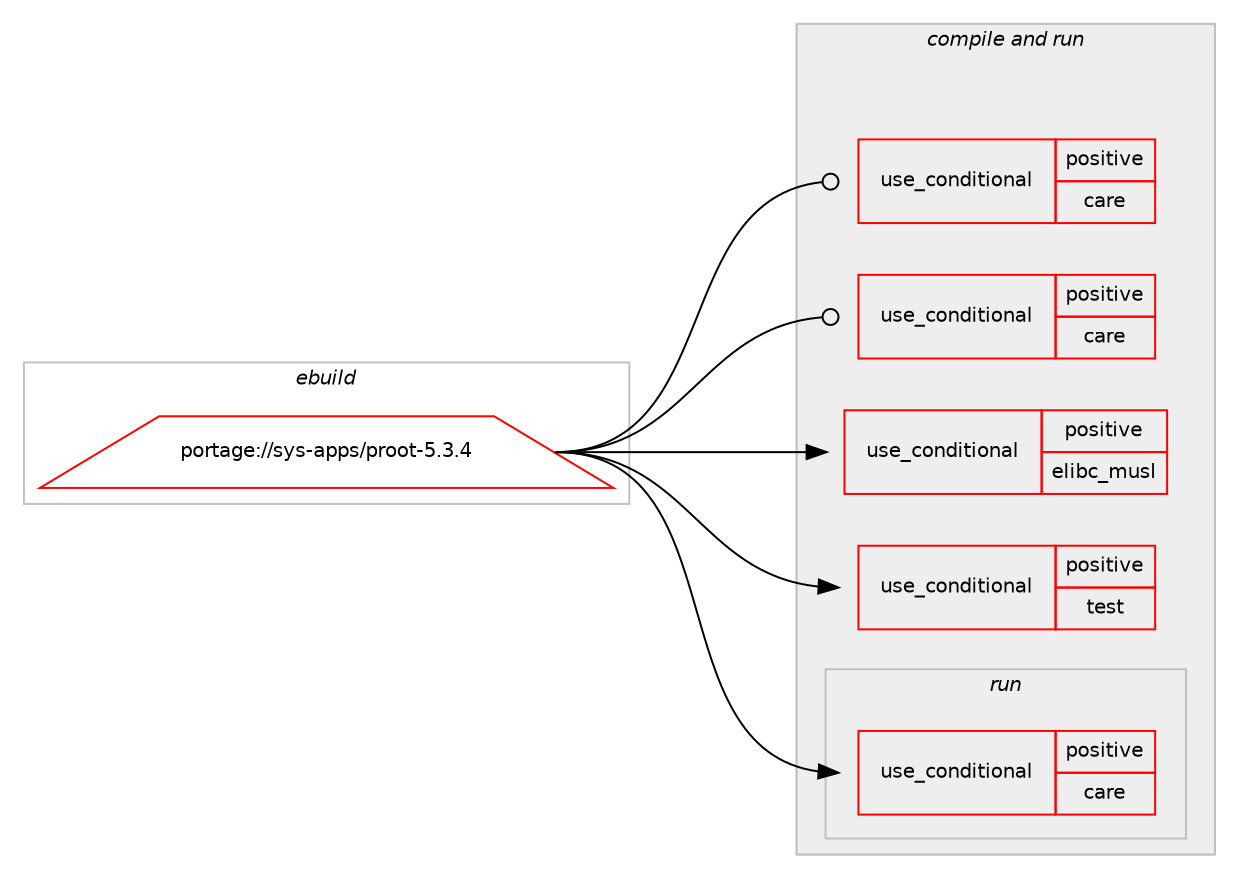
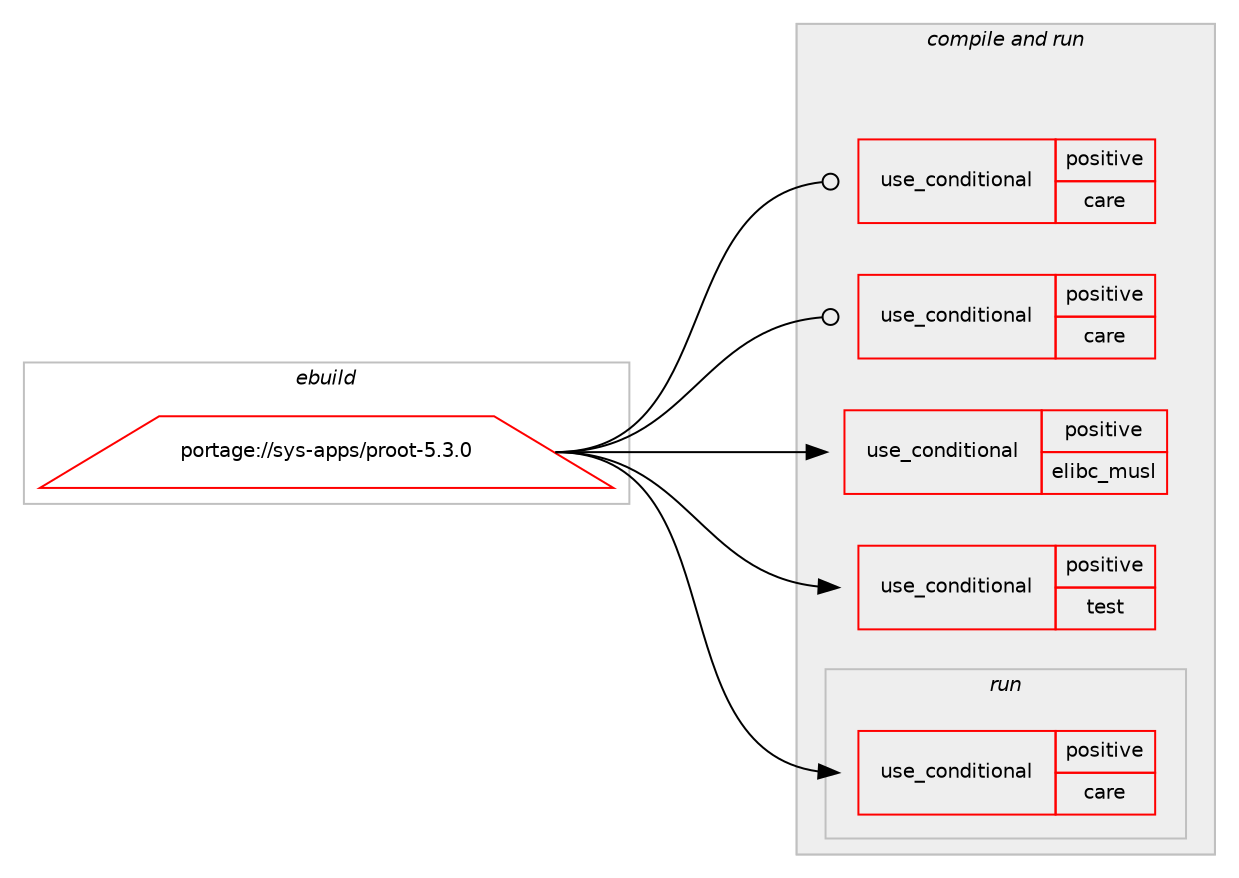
(327, 452) -> (327, 452)
